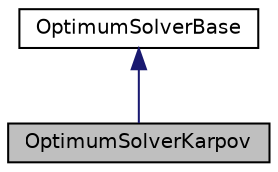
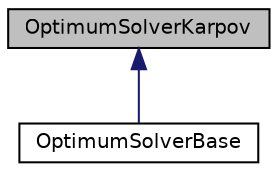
(139, 96) -> (139, 96)
